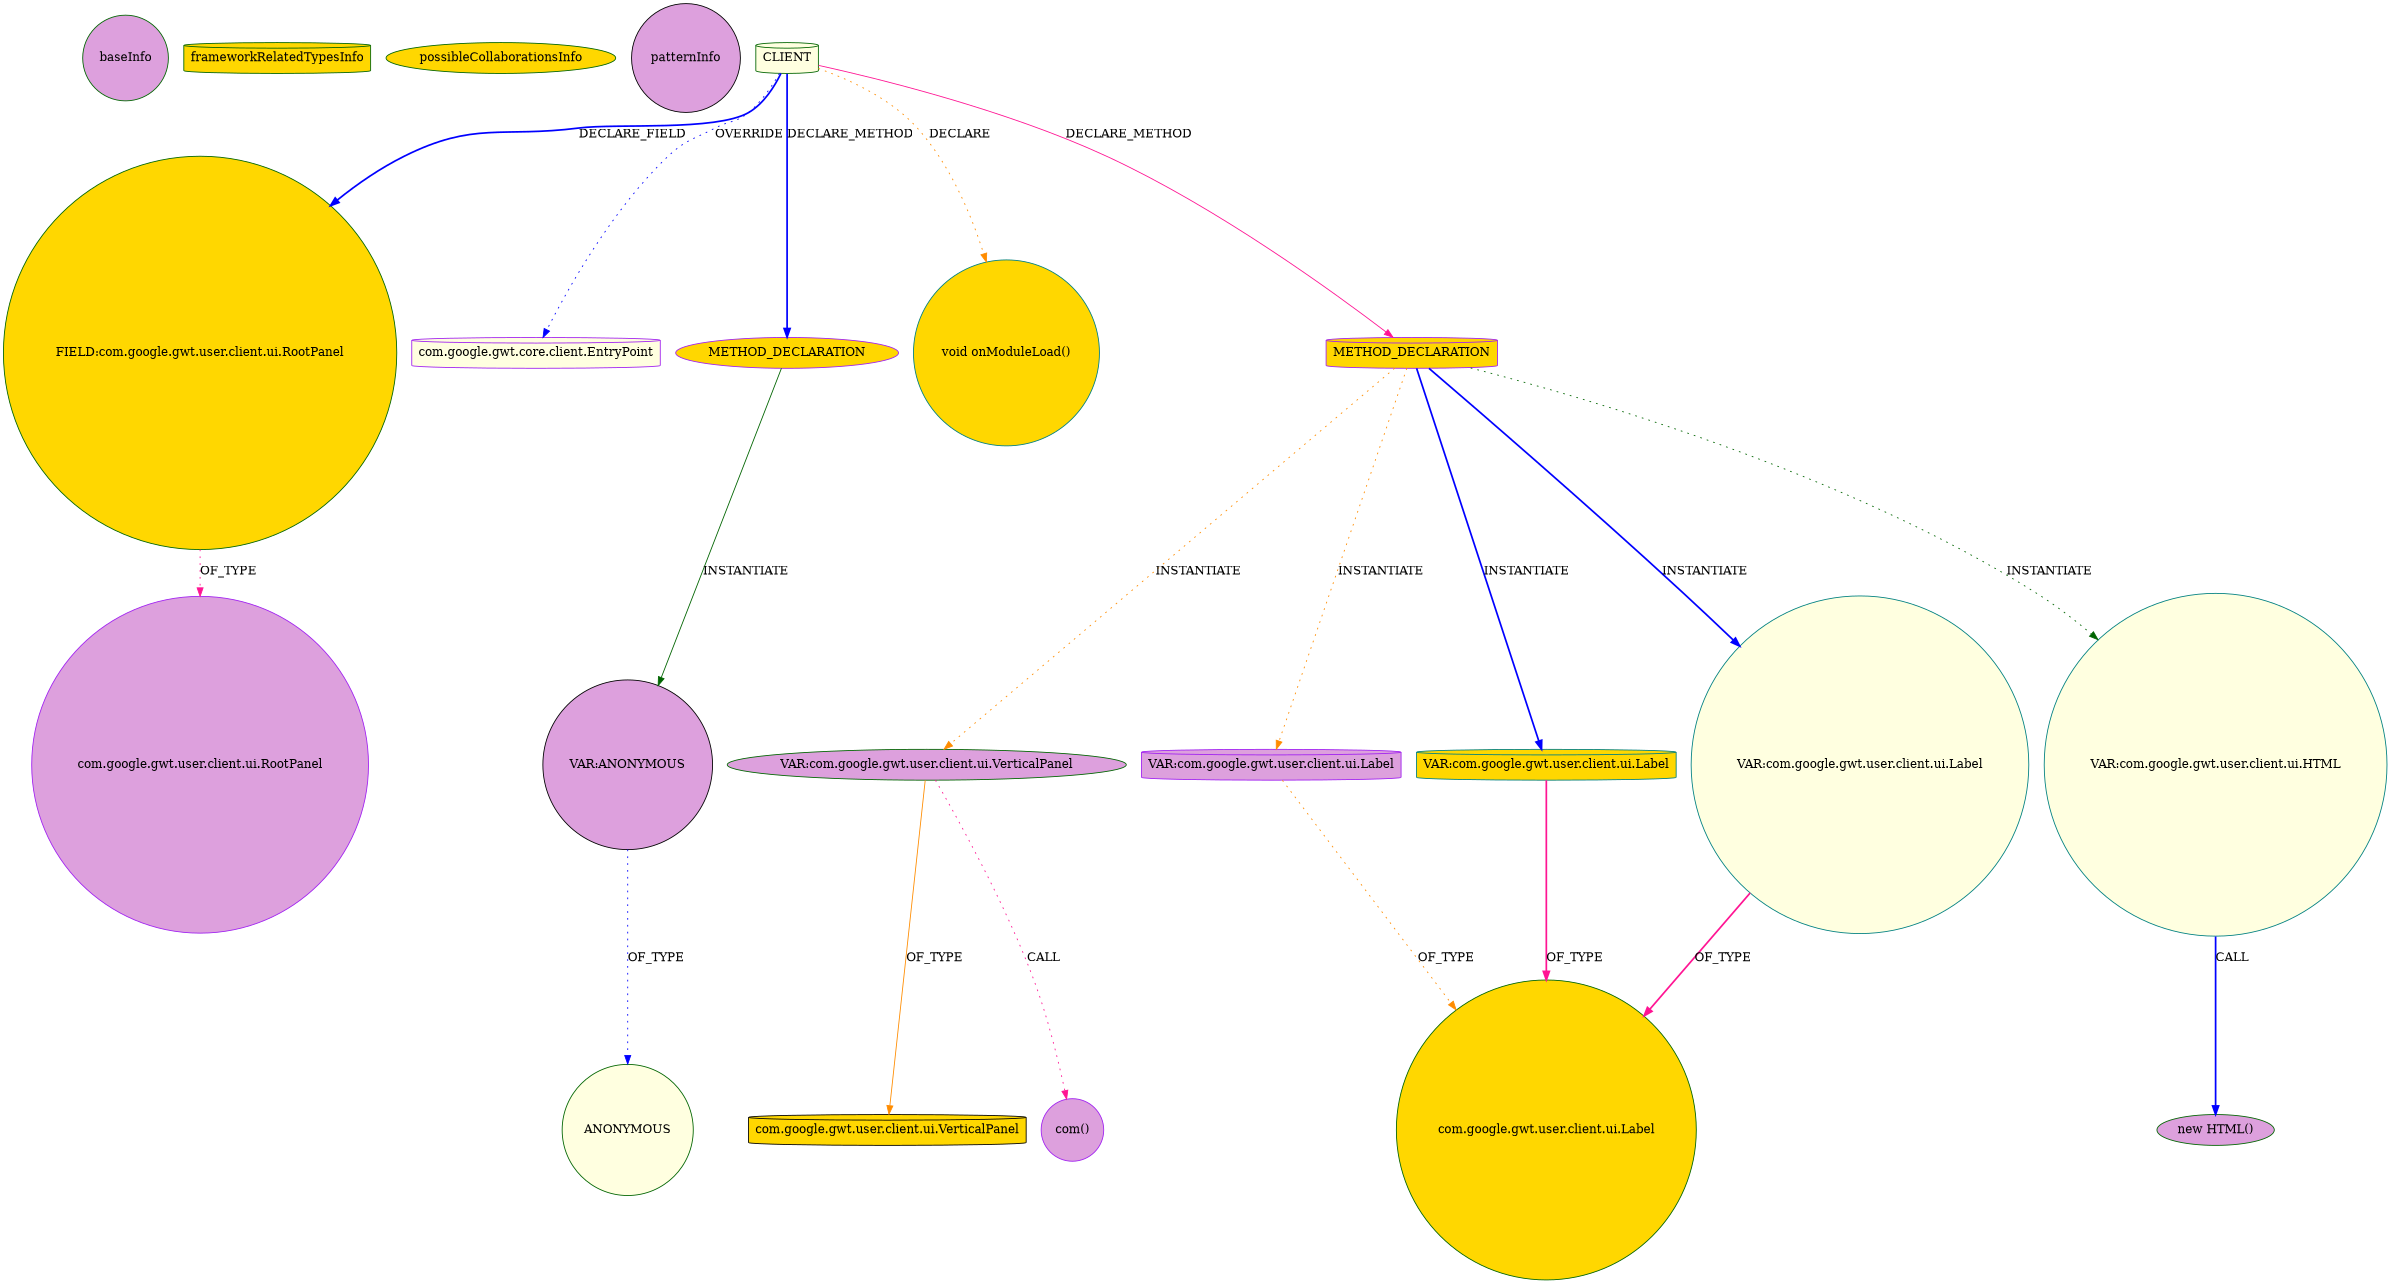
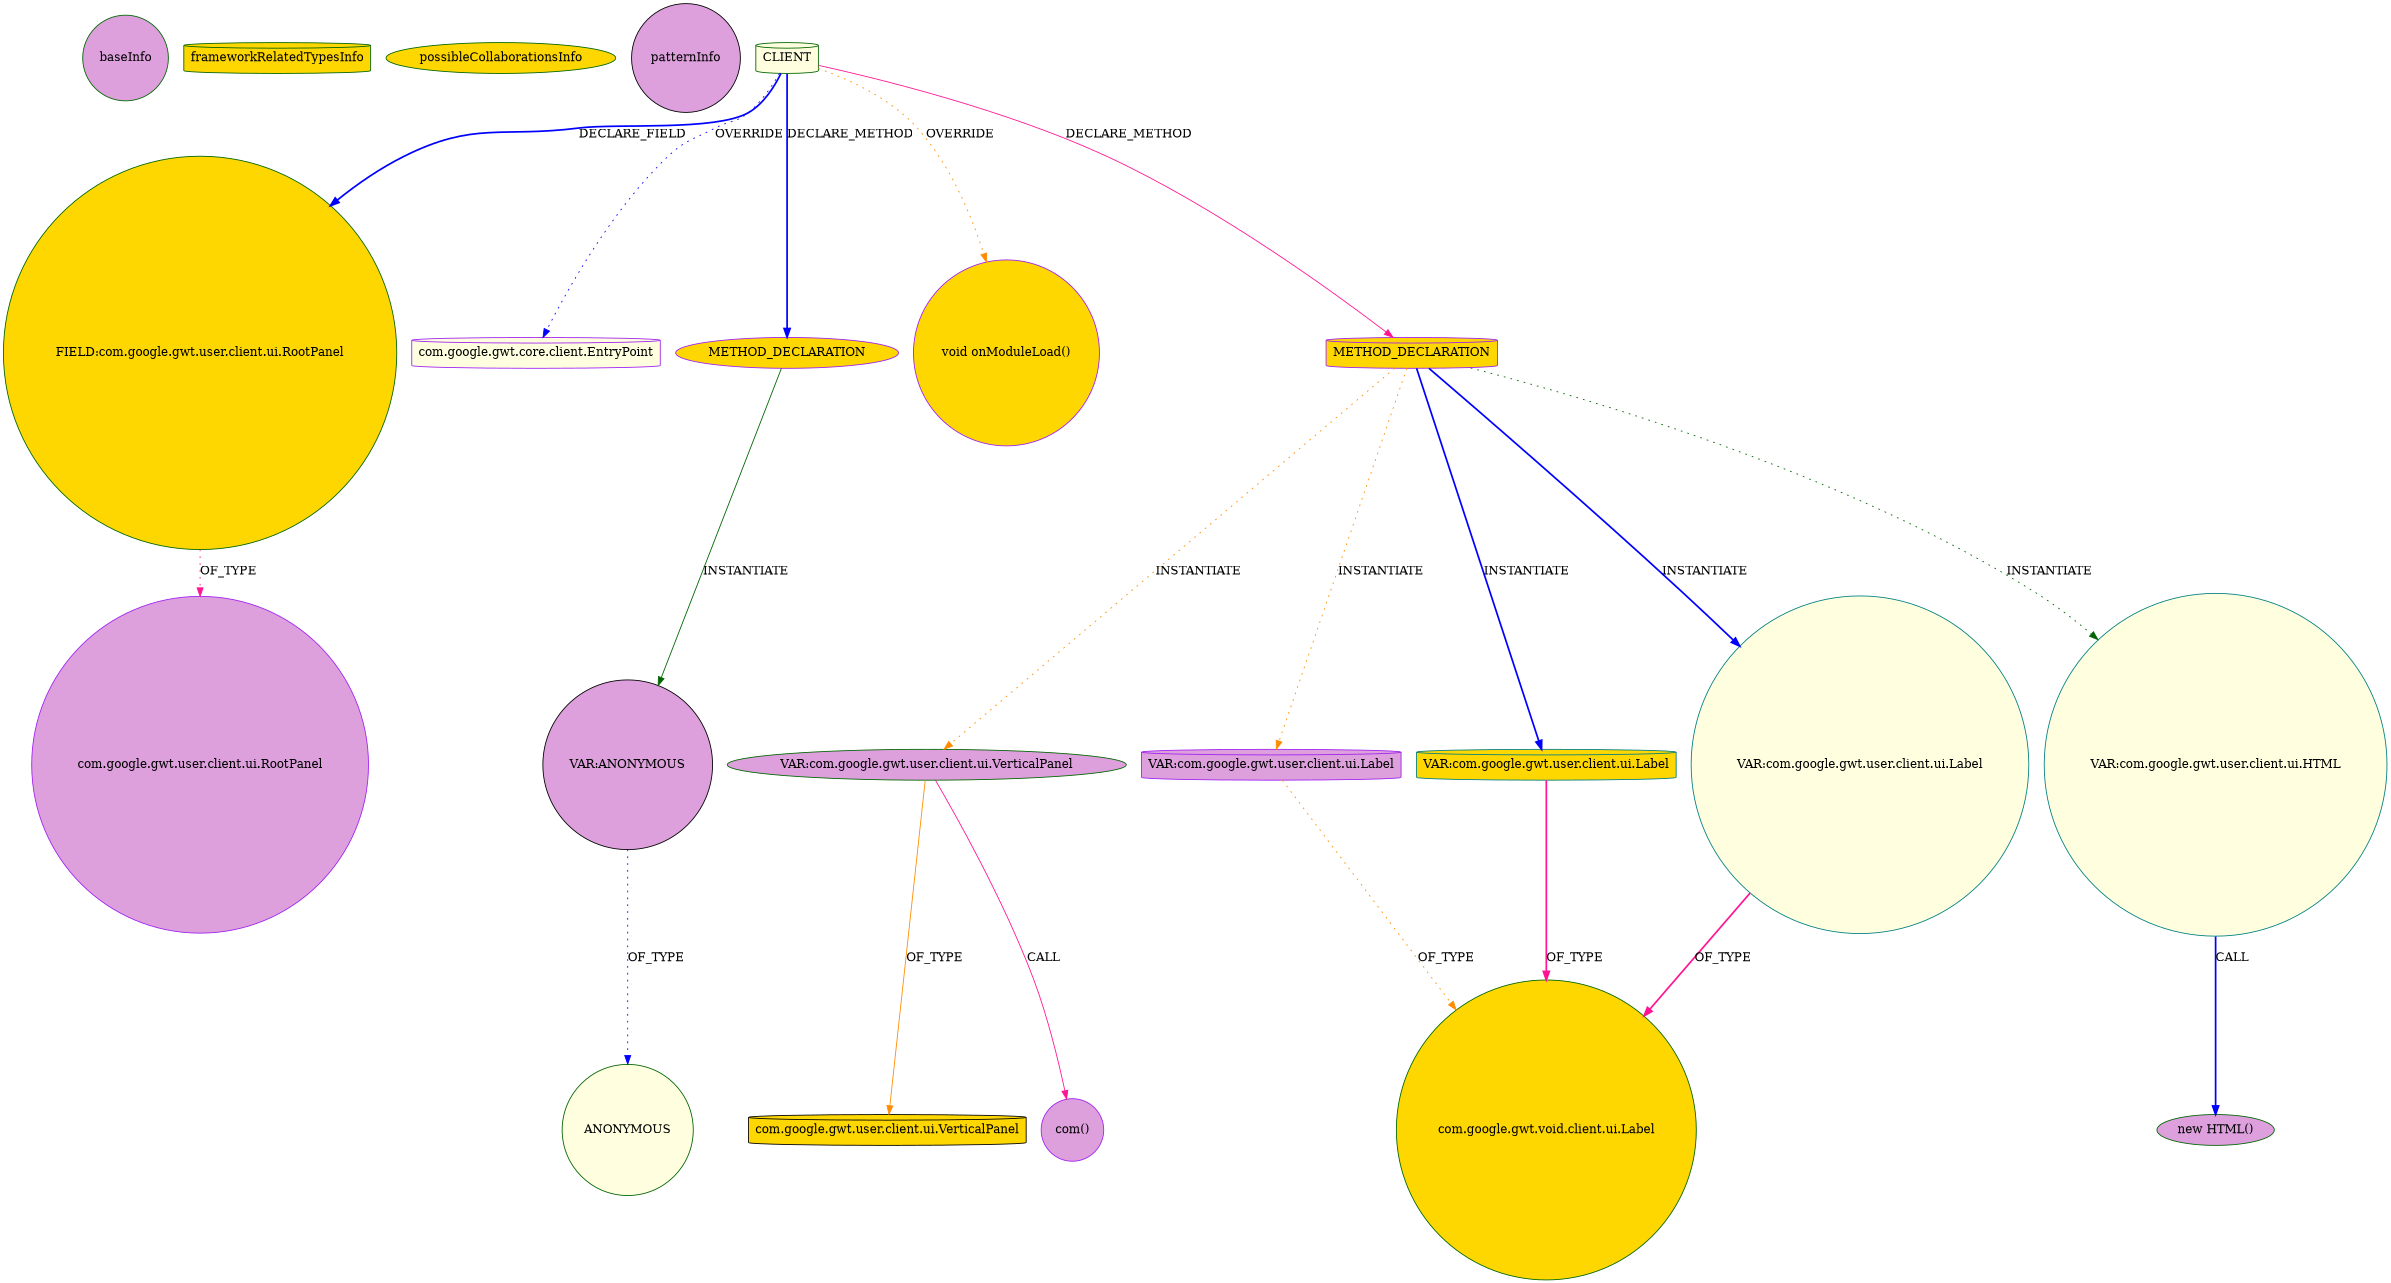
(960, 134) -> (960, 134)
(1006, 353) -> (1006, 353)
(1013, 930) -> (1013, 930)
(1546, 1130) -> (1546, 1130)
